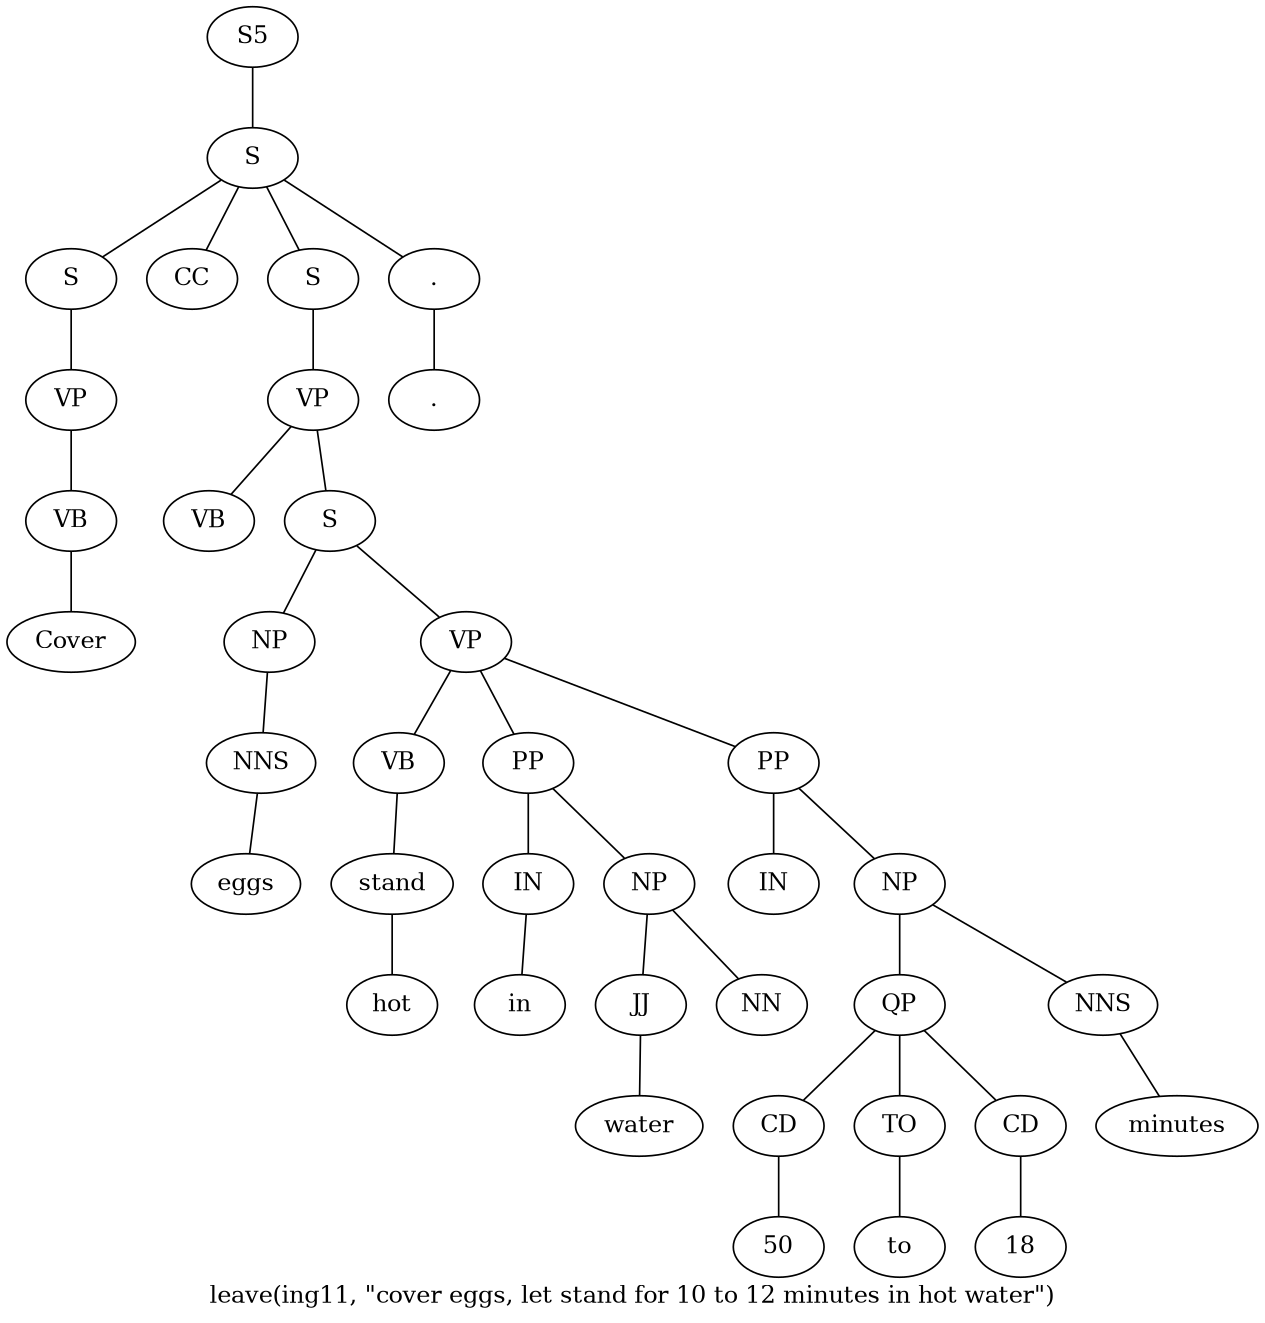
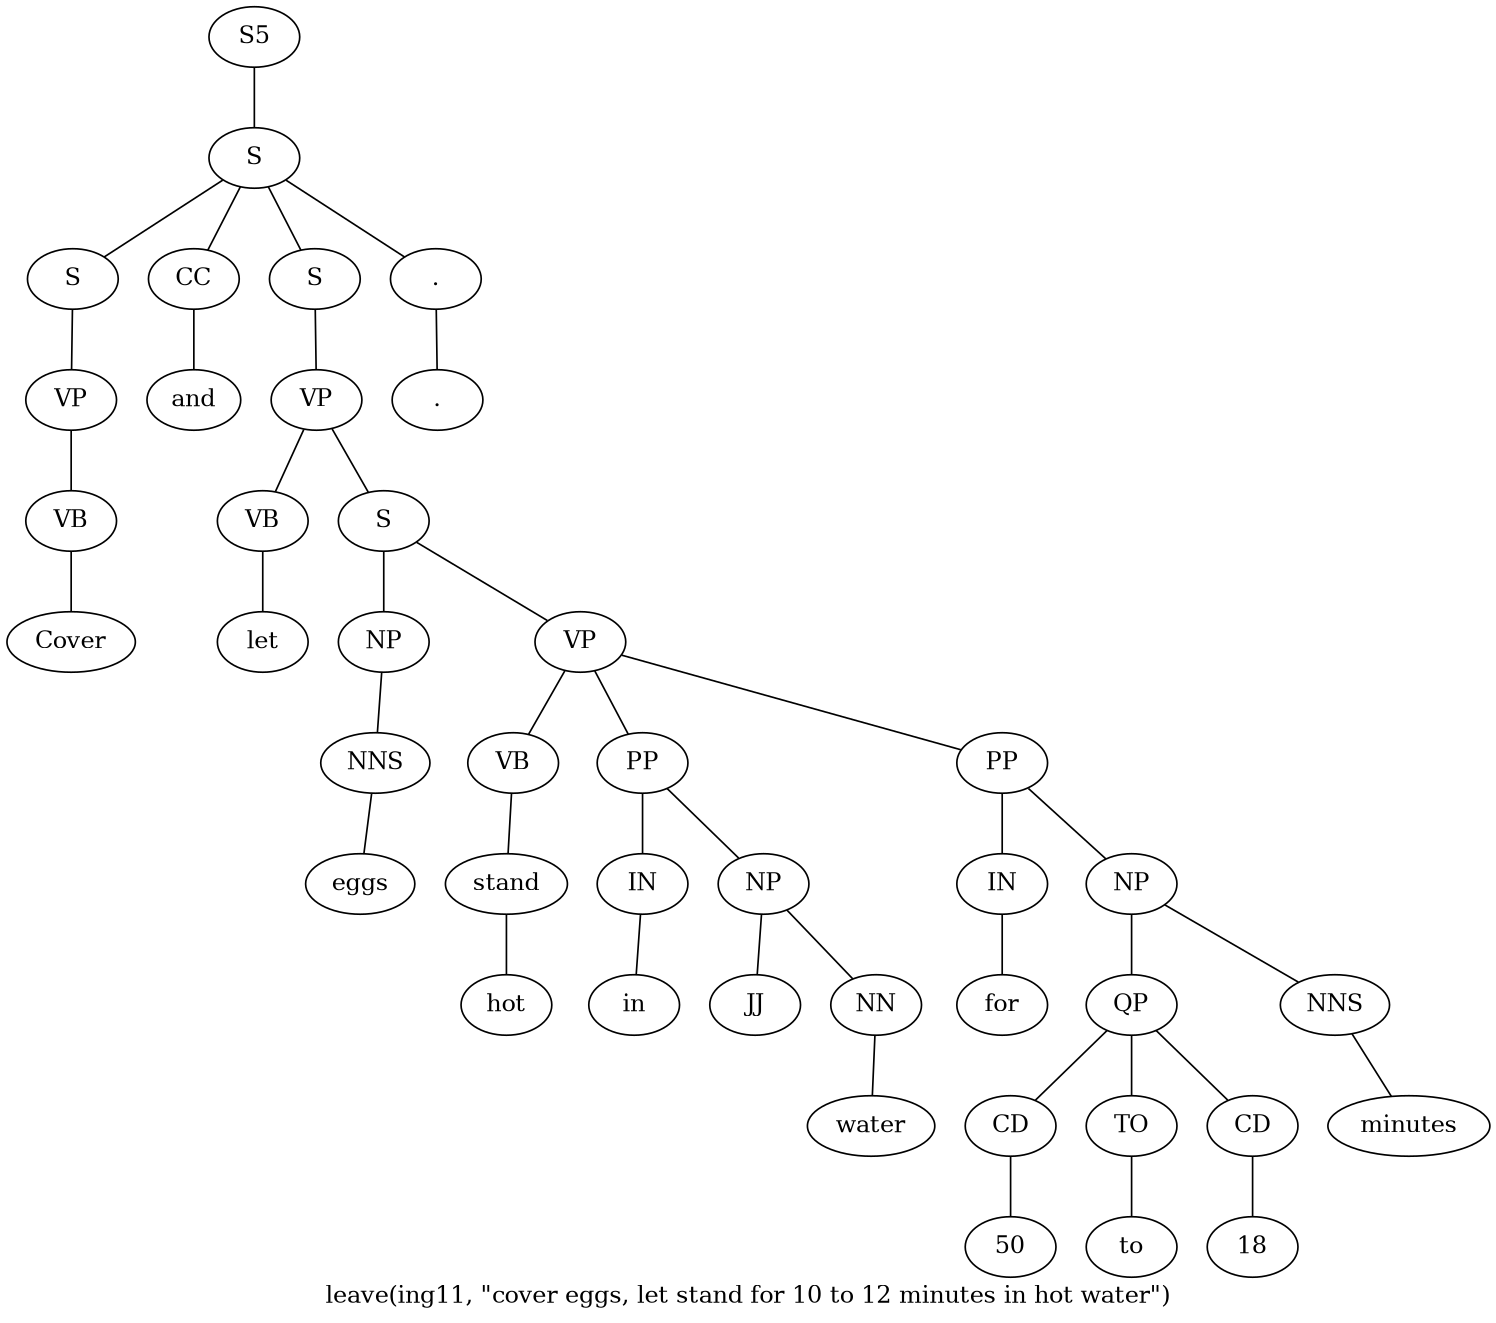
none -> (194, 400)
none -> (263, 642)
none -> (1002, 1005)
(640, 1066) -> (874, 1066)
